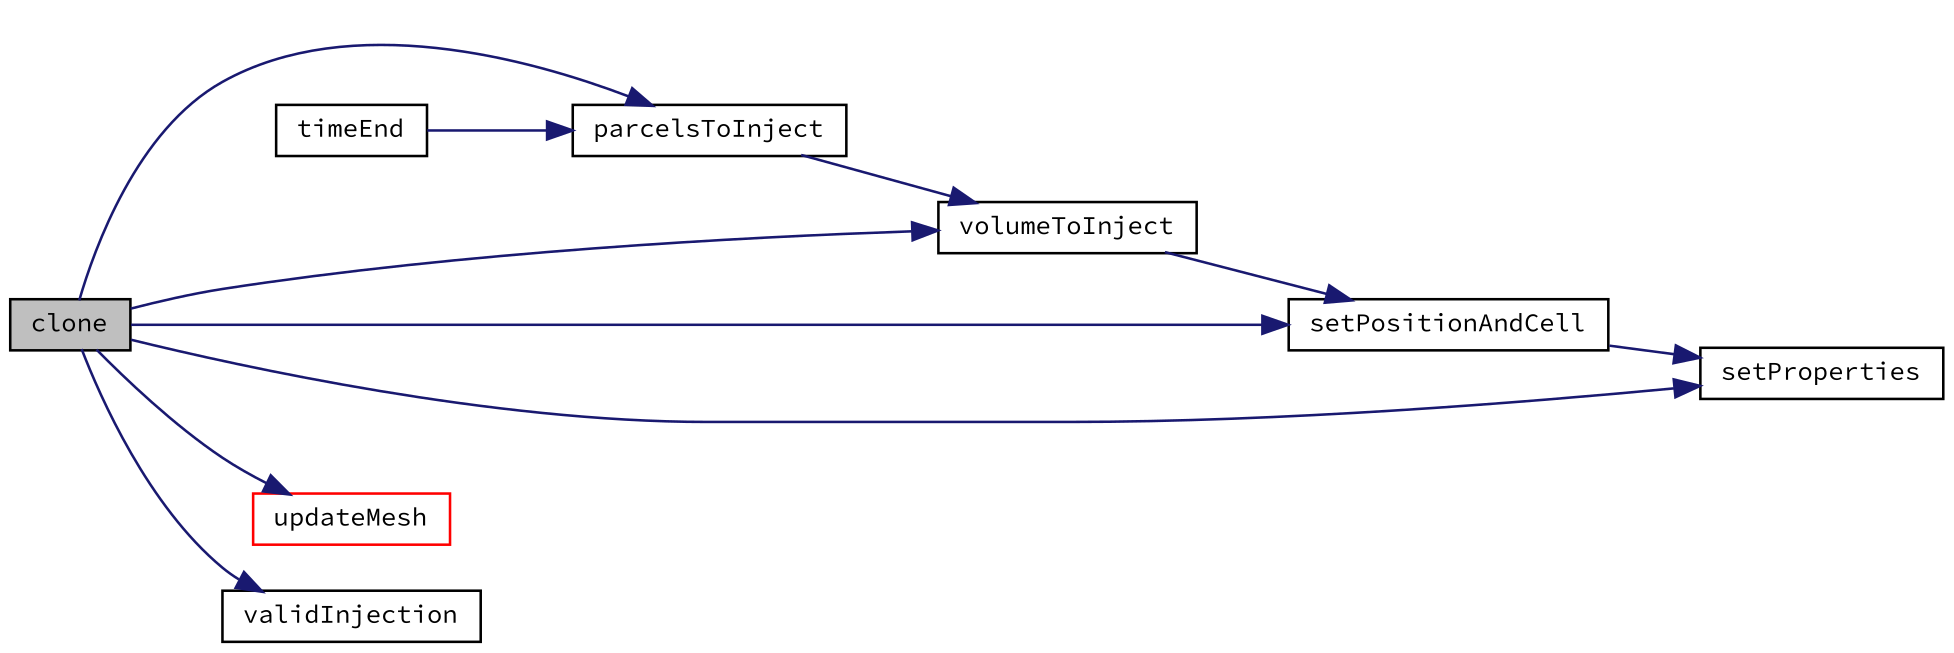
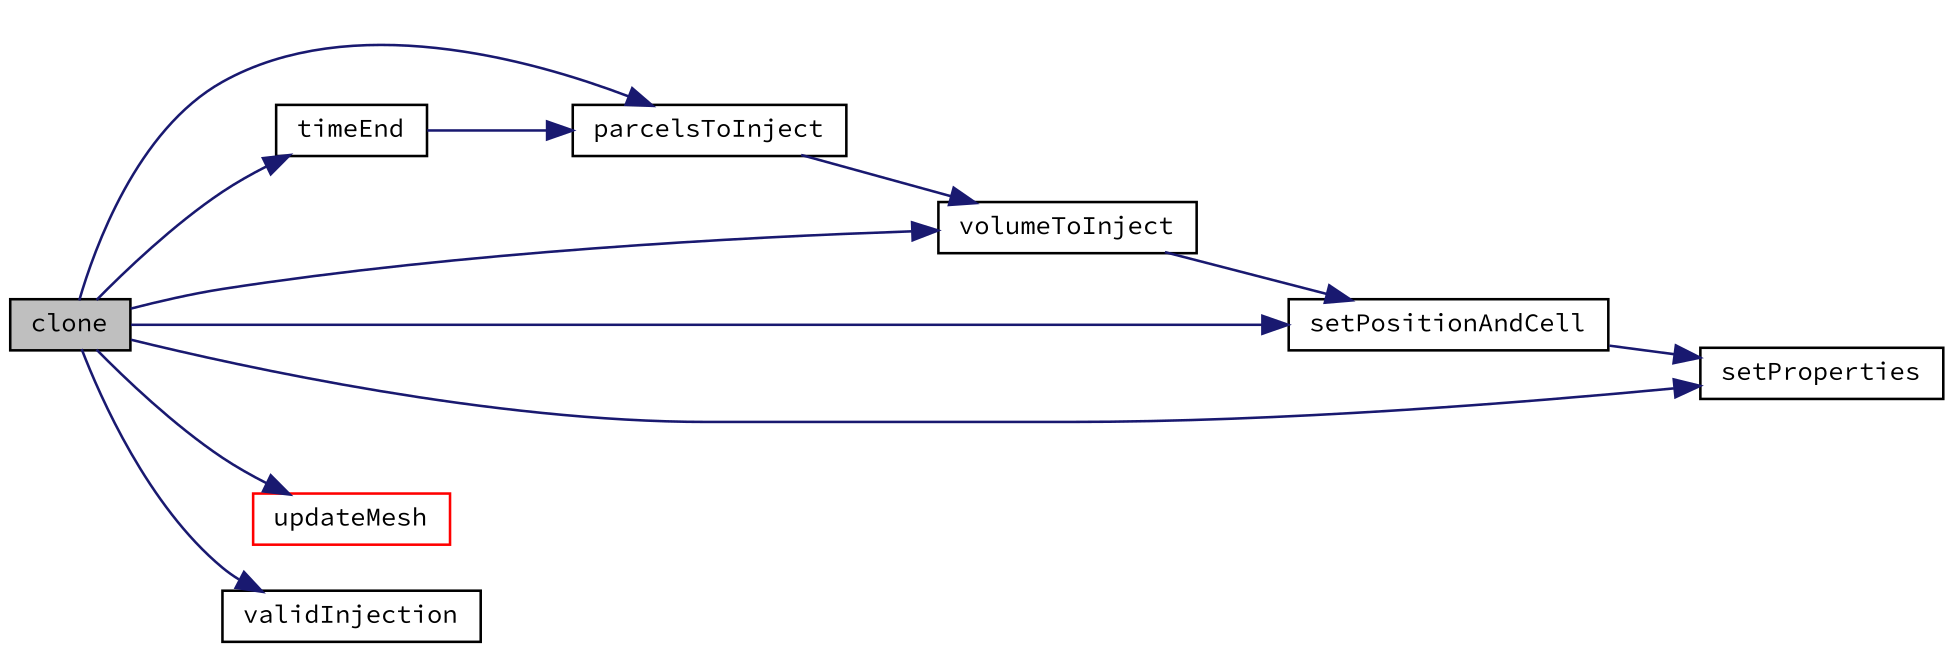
none -> (176, 226)
